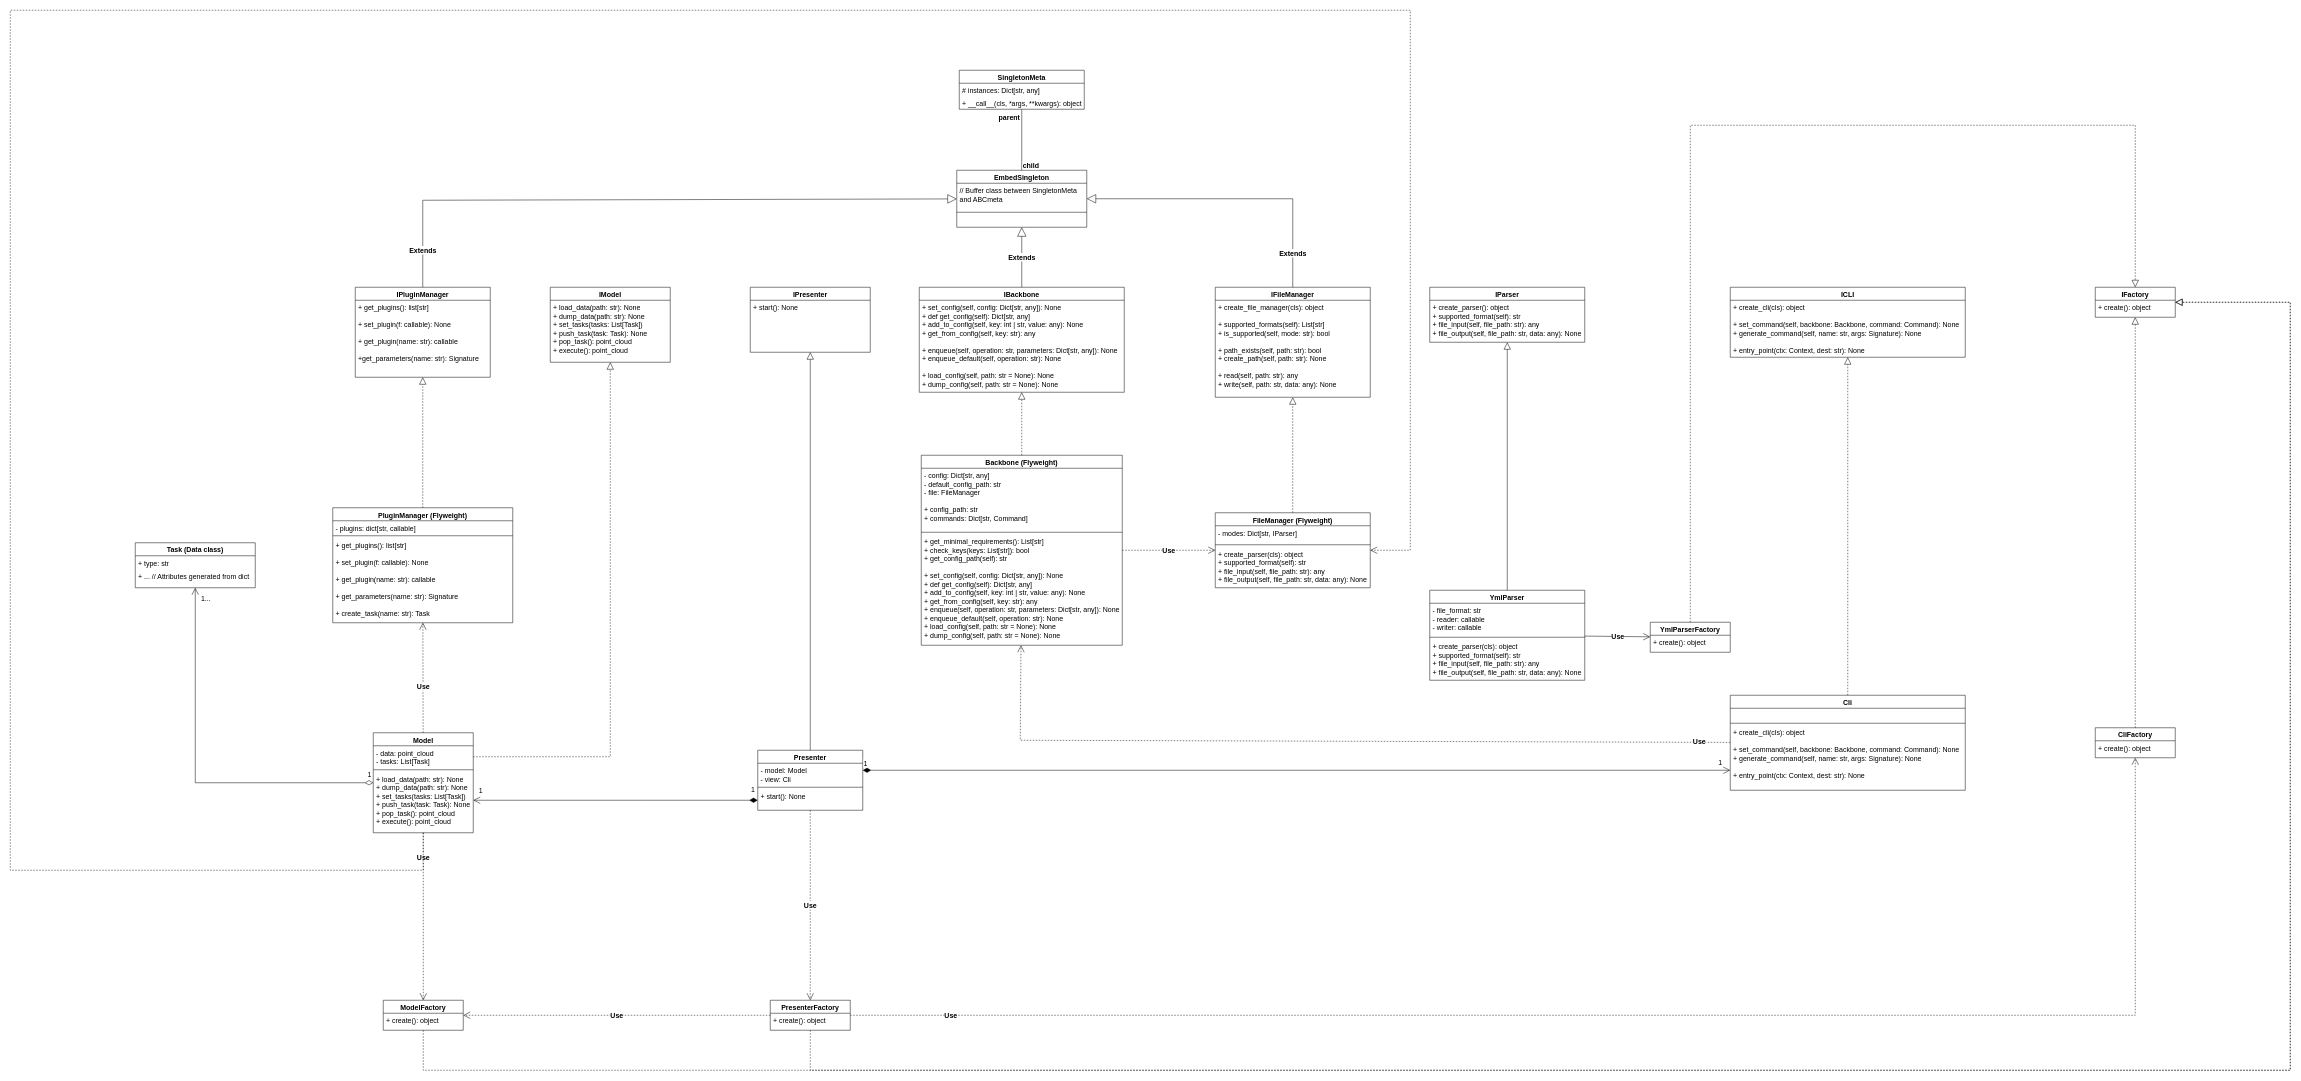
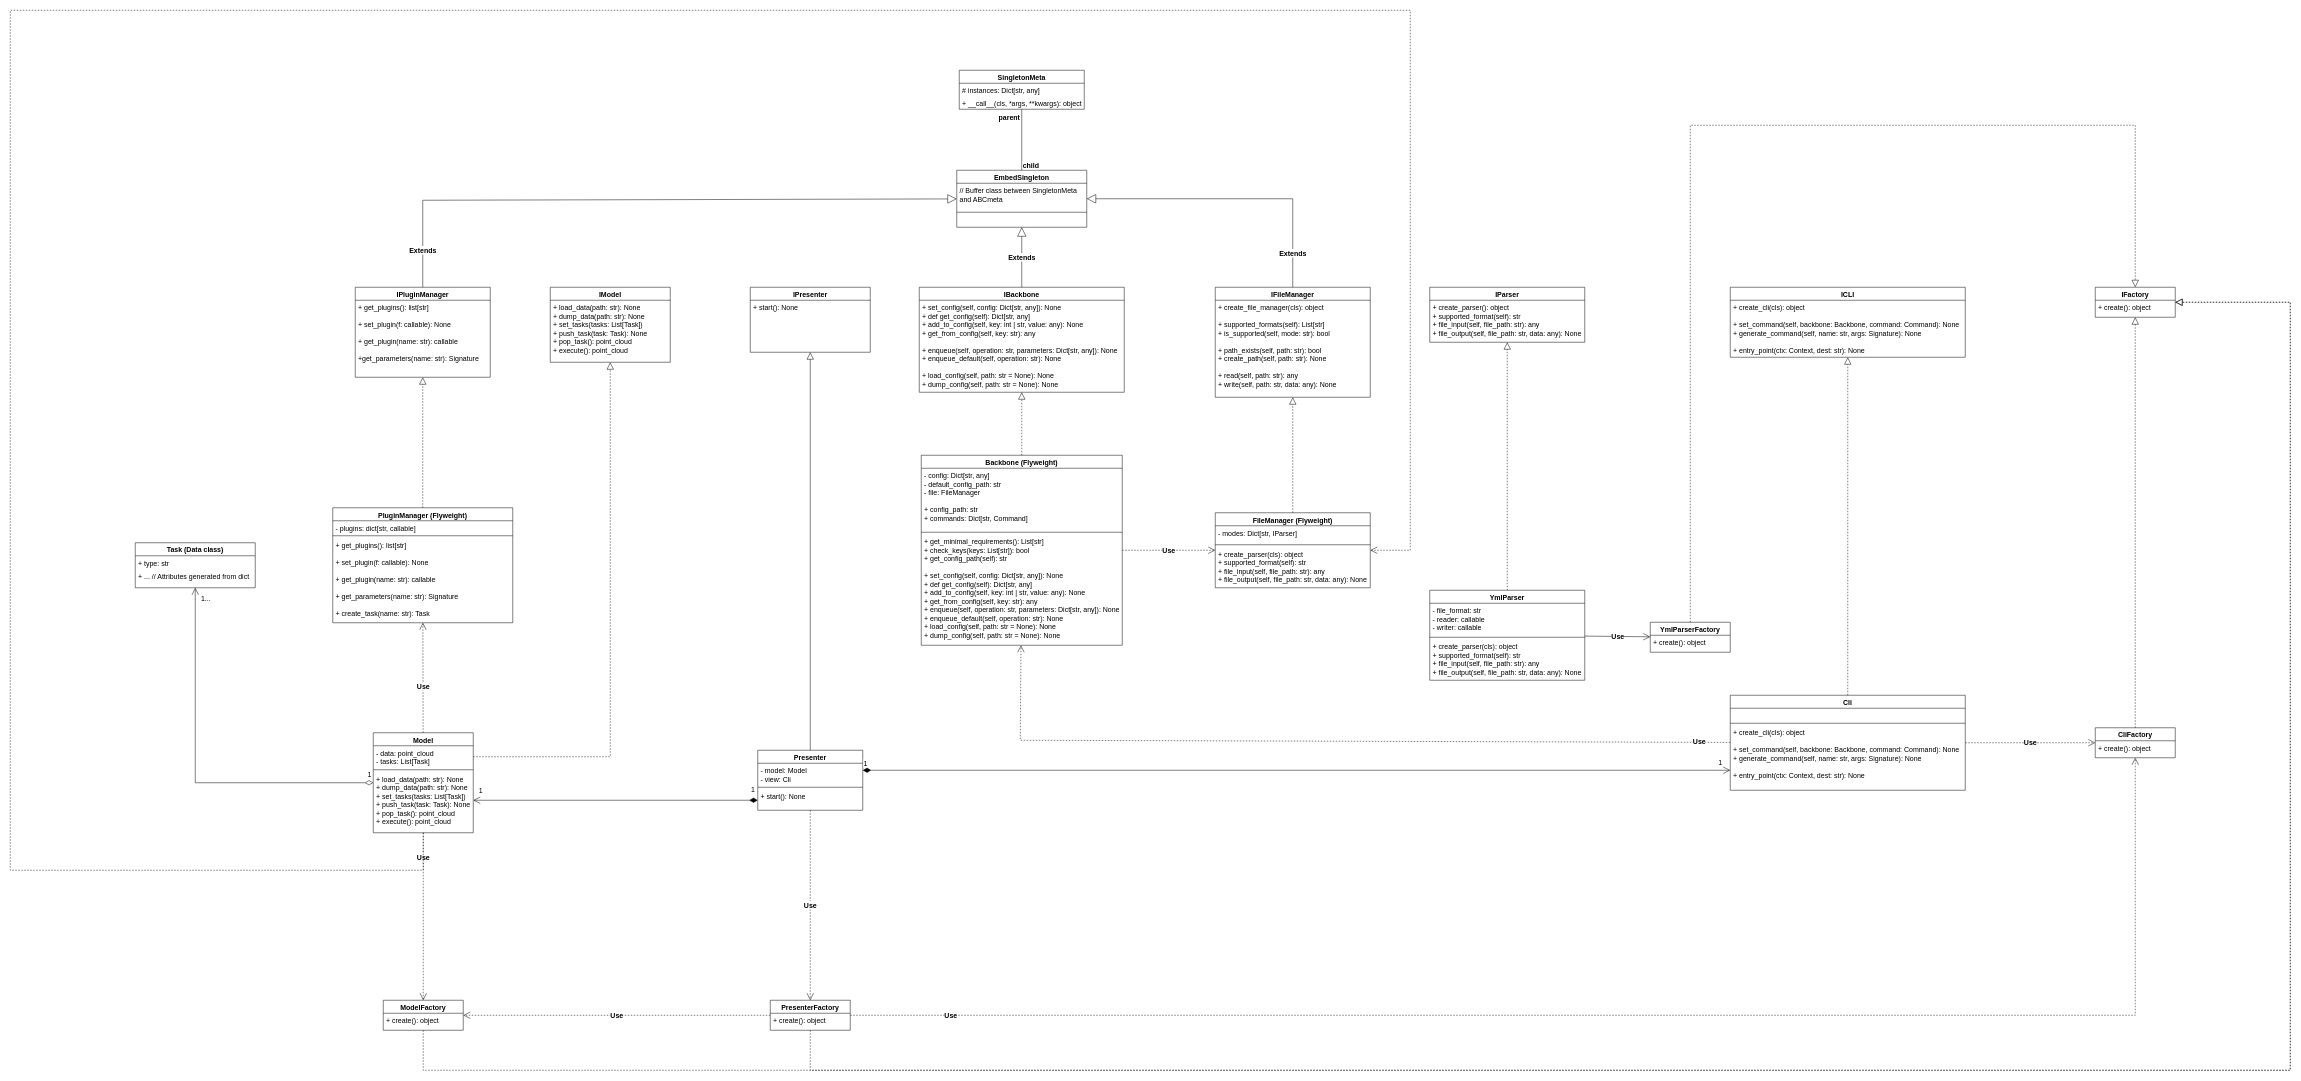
(1507, 470) -> (1507, 470)
none -> (2029, 743)
